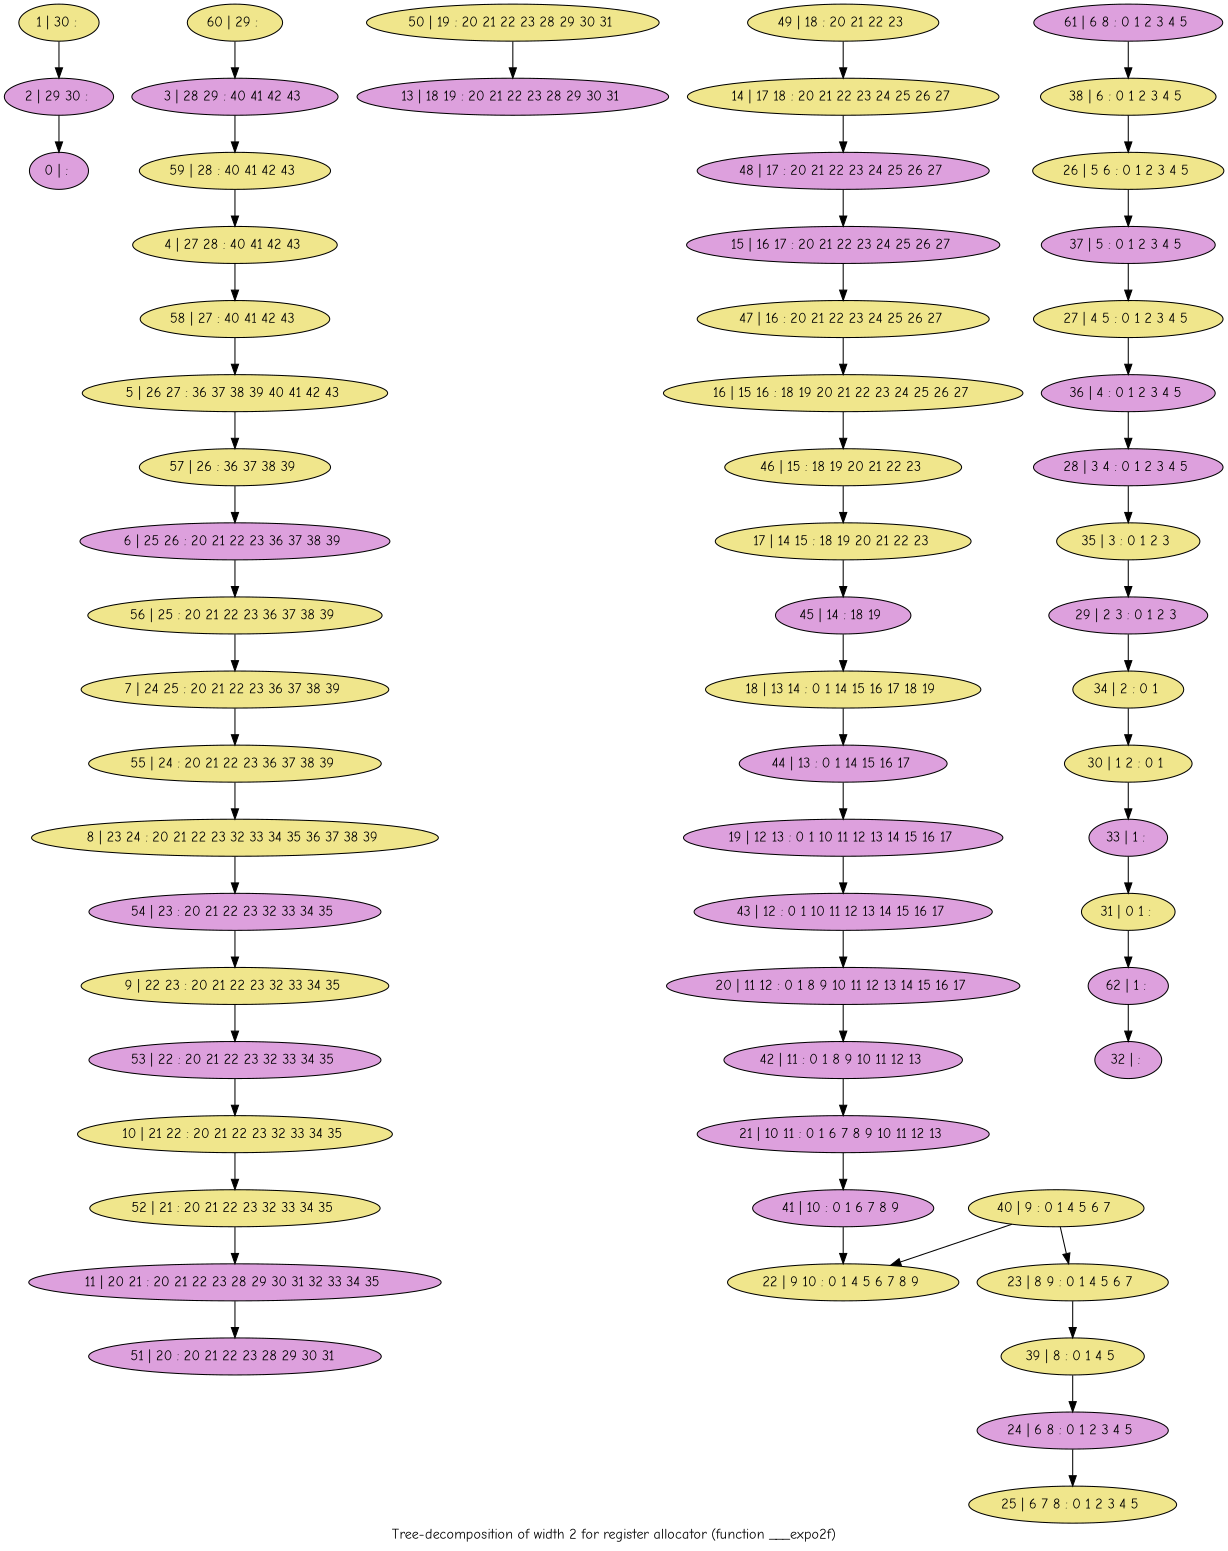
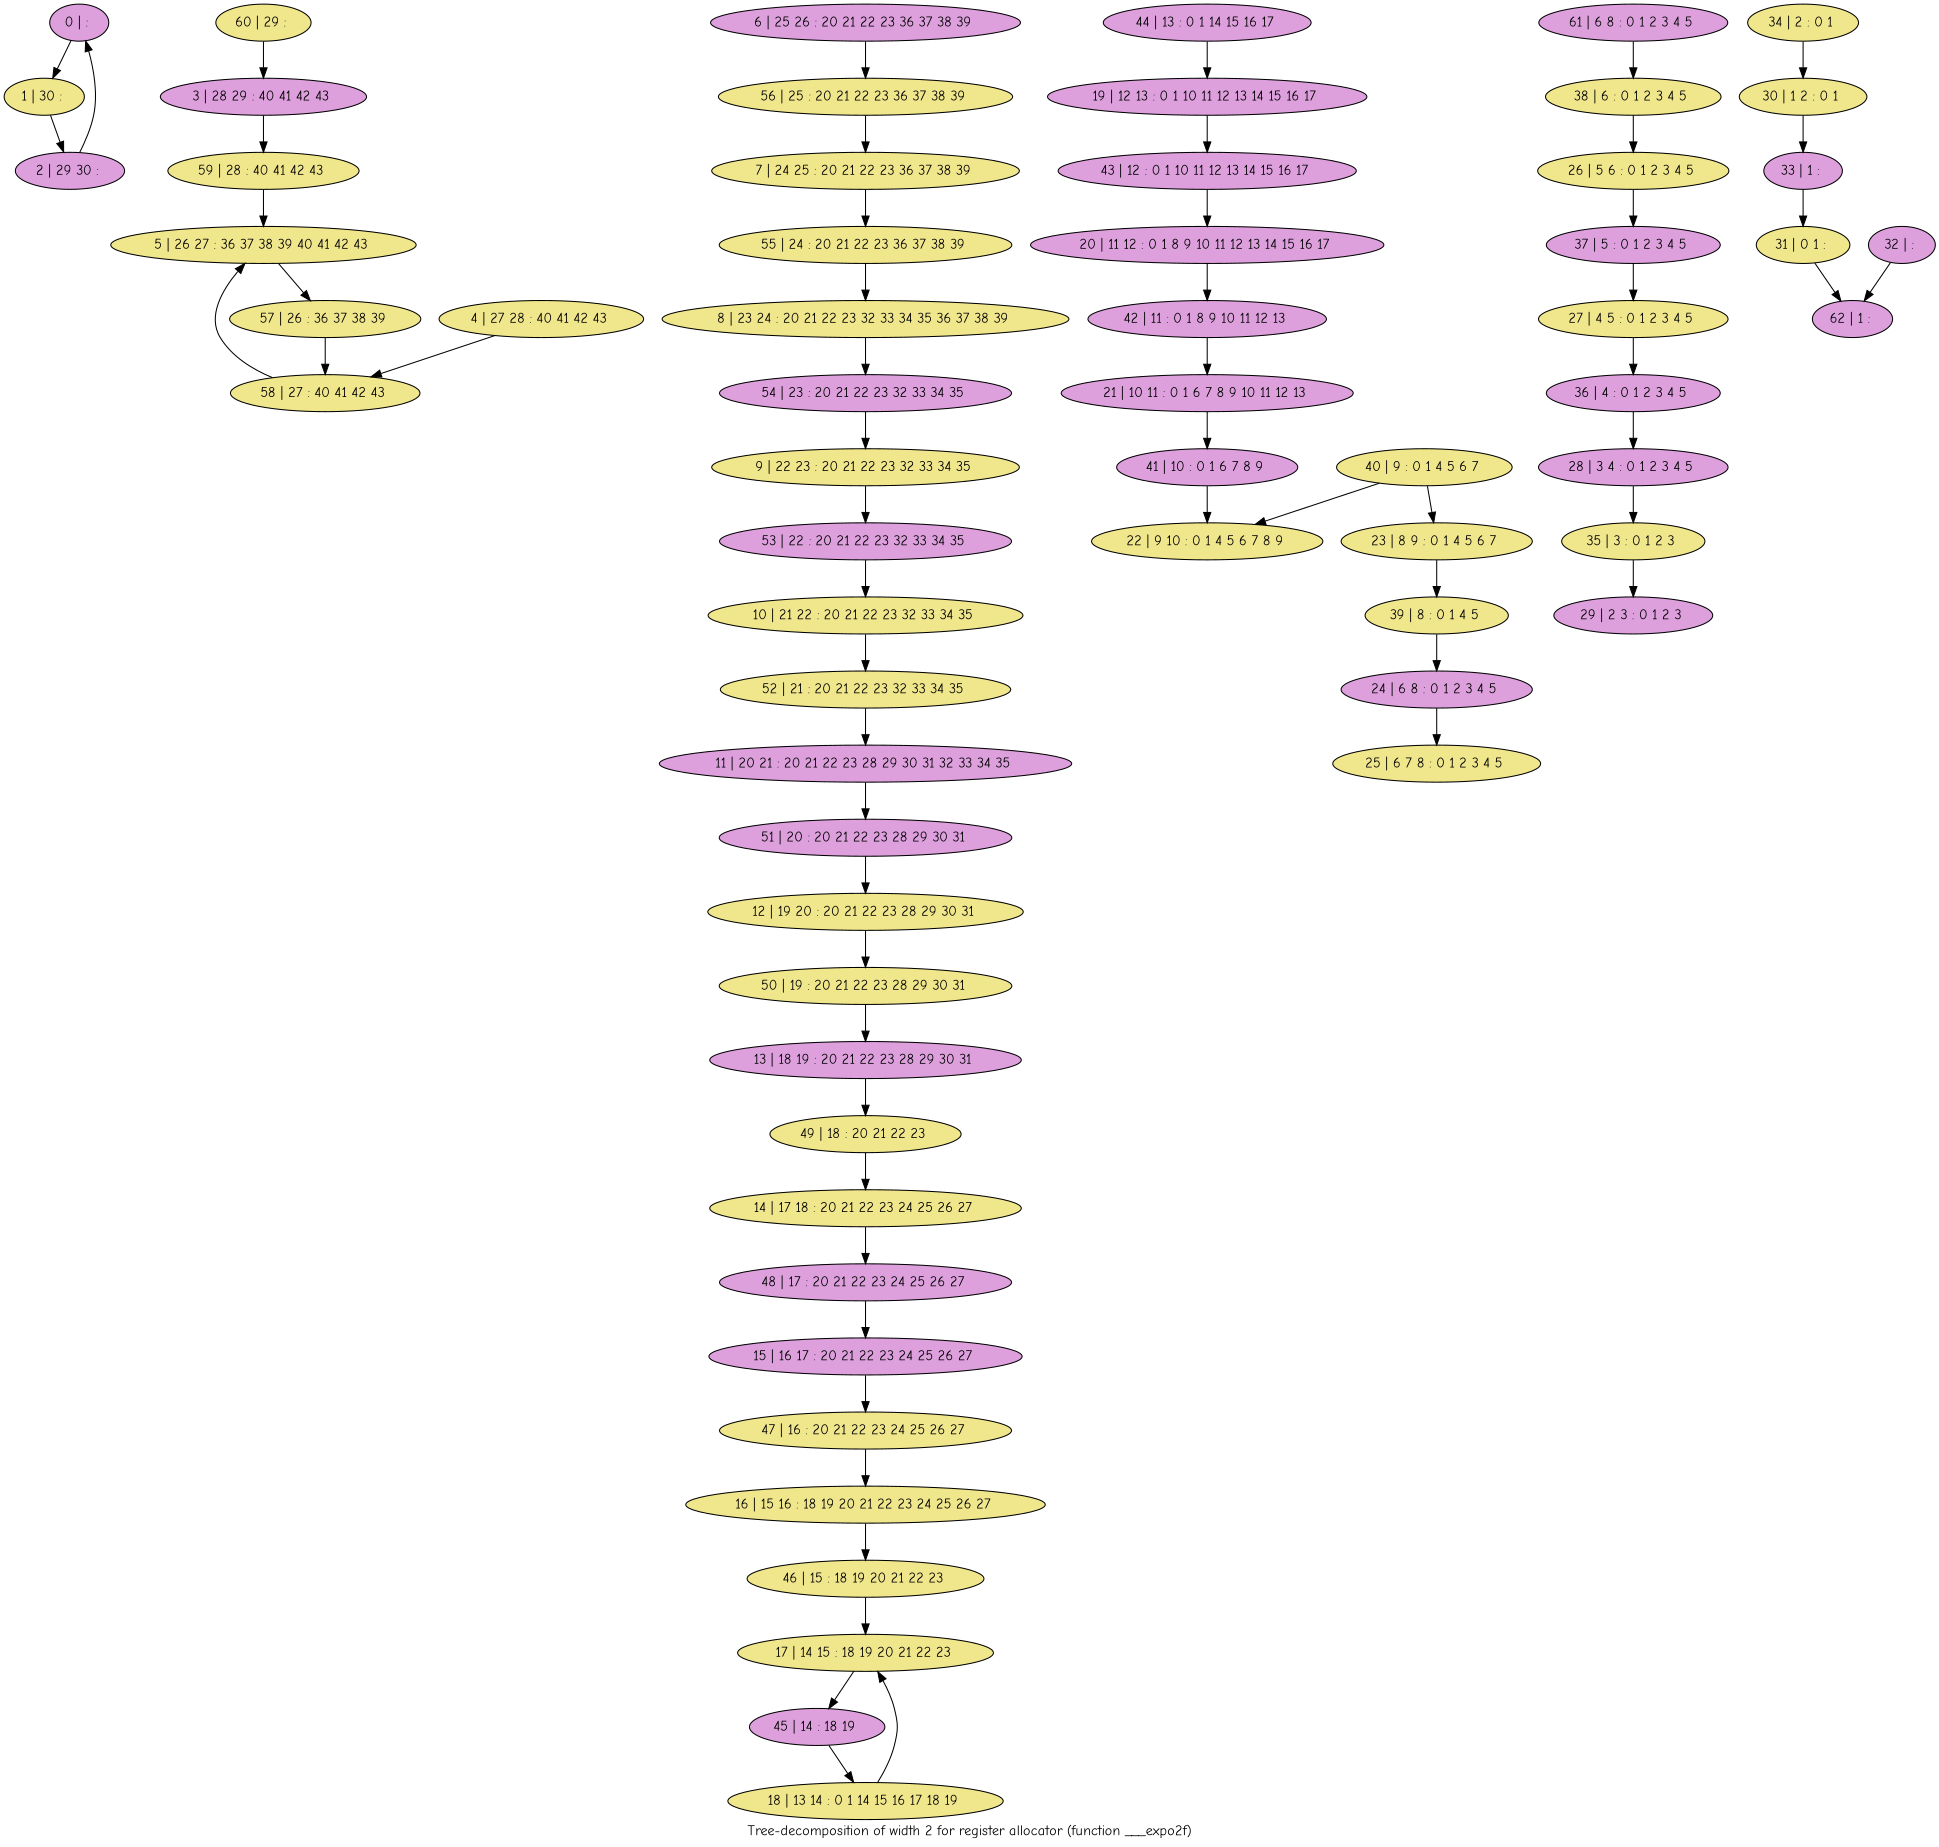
none -> (64, 55)
(235, 203) -> (263, 203)
(235, 499) -> (325, 351)
(1128, 647) -> none
(843, 722) -> (897, 1732)
none -> (866, 912)
(1128, 1018) -> (1880, 277)
none -> (866, 1092)
